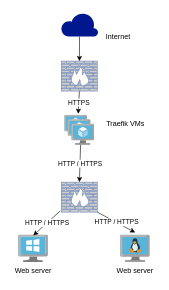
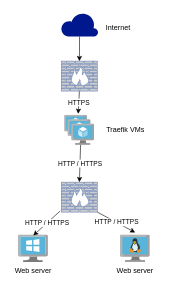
(119, 36) -> (119, 27)
(125, 124) -> (125, 130)
